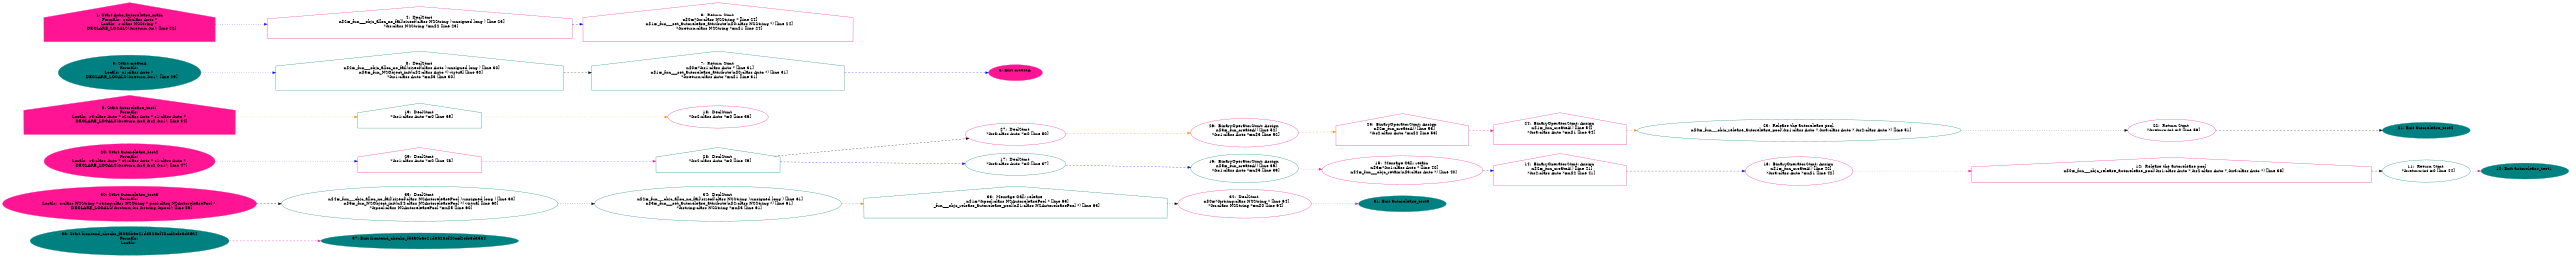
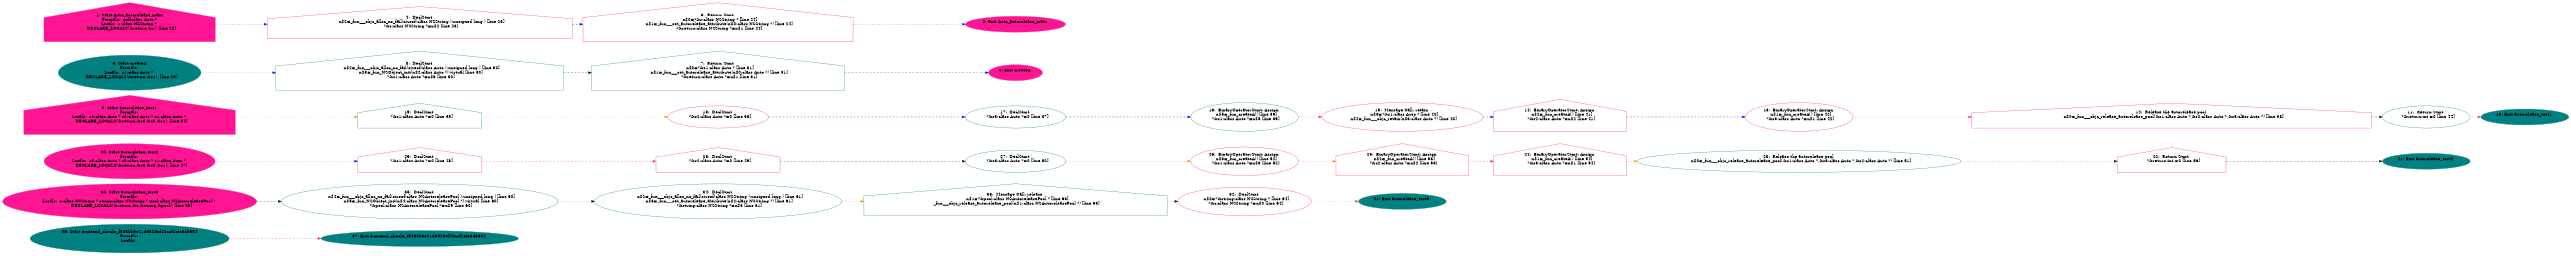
none -> (1016, 24)
(2172, 130) -> (2172, 161)
(1016, 134) -> (1016, 161)
(718, 161) -> (718, 161)
(871, 163) -> (865, 117)
